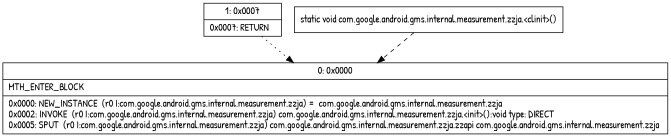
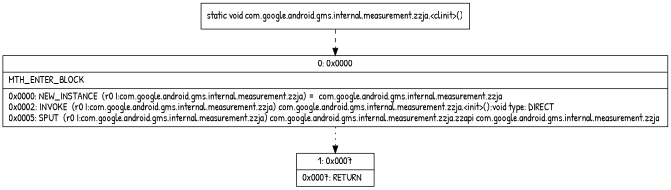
(275, 47) -> (335, 136)
